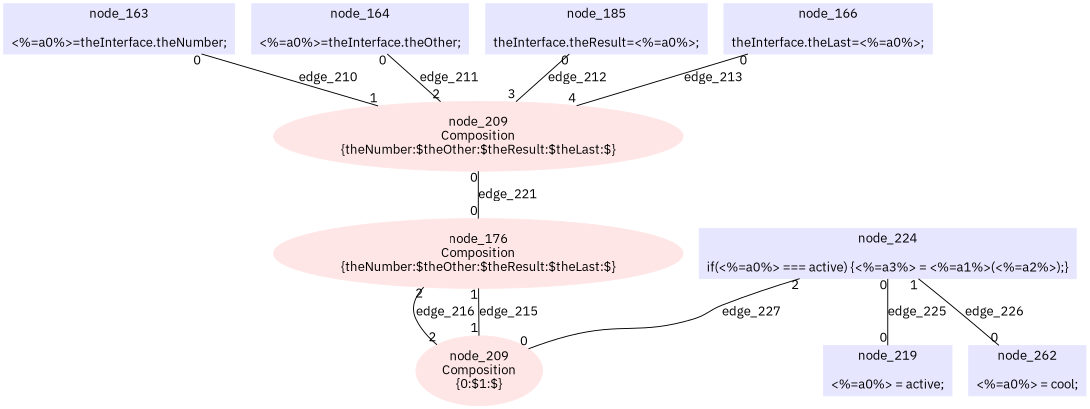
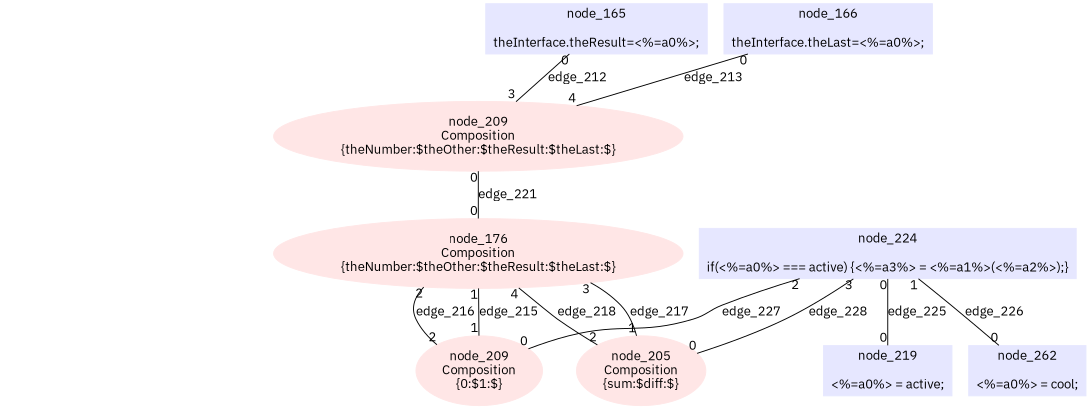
(119, 29) -> none
(360, 29) -> none
(596, 29) -> (596, 29)
none -> (641, 371)
